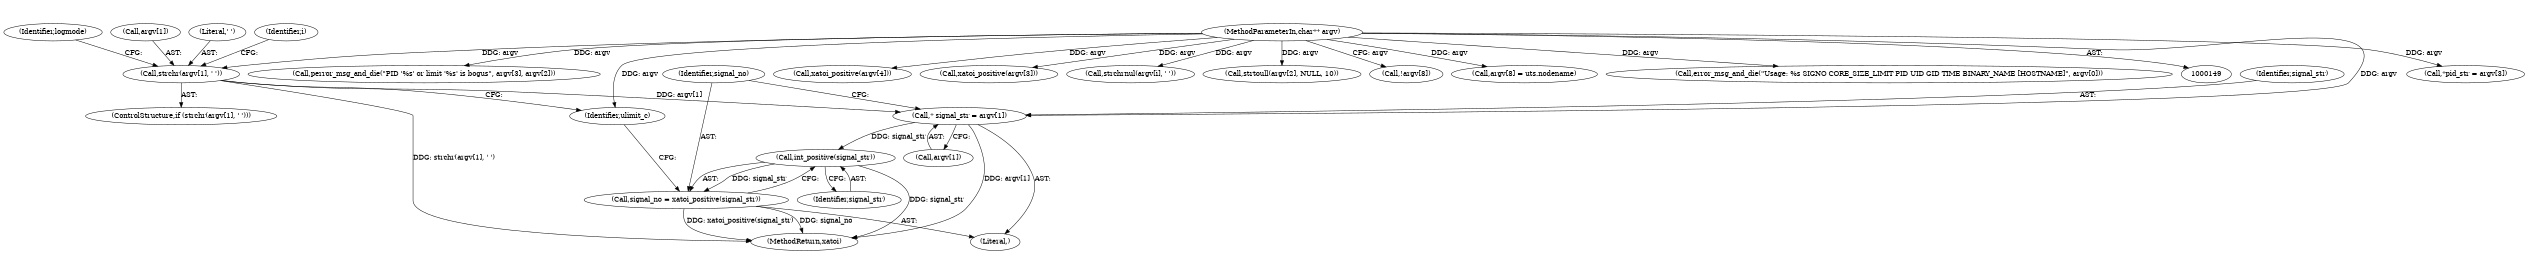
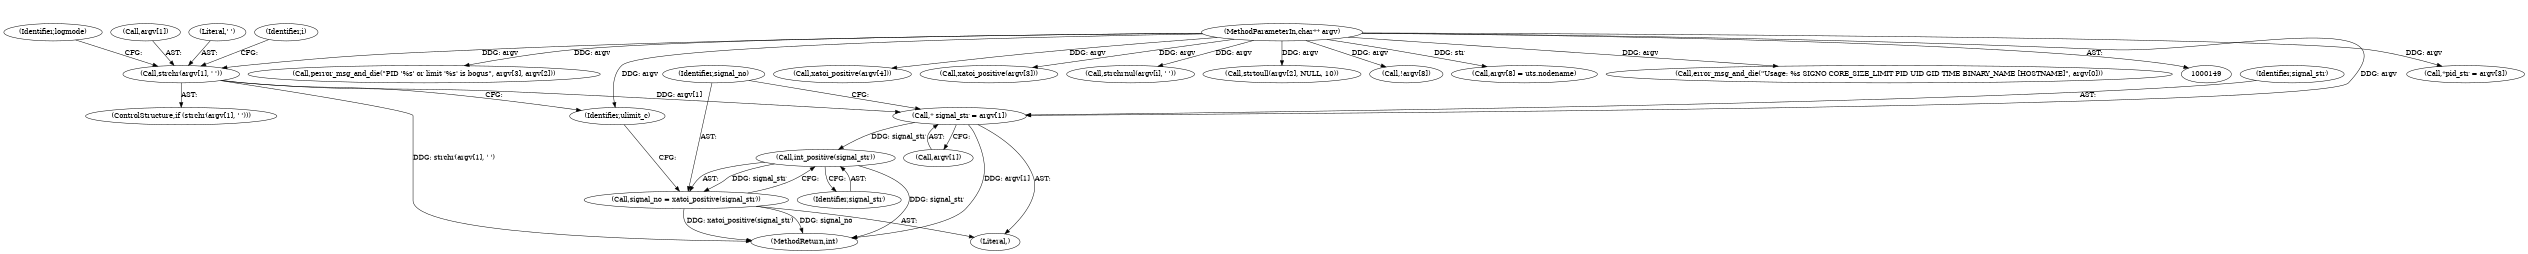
(1370, 53) -> (1370, 53)
(1450, 53) -> (1450, 53)
(804, 242) -> (804, 242)
